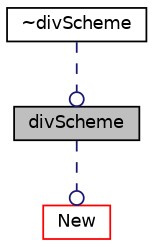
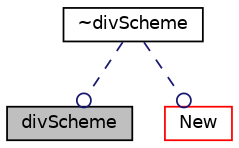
(77, 166) -> (162, 68)
